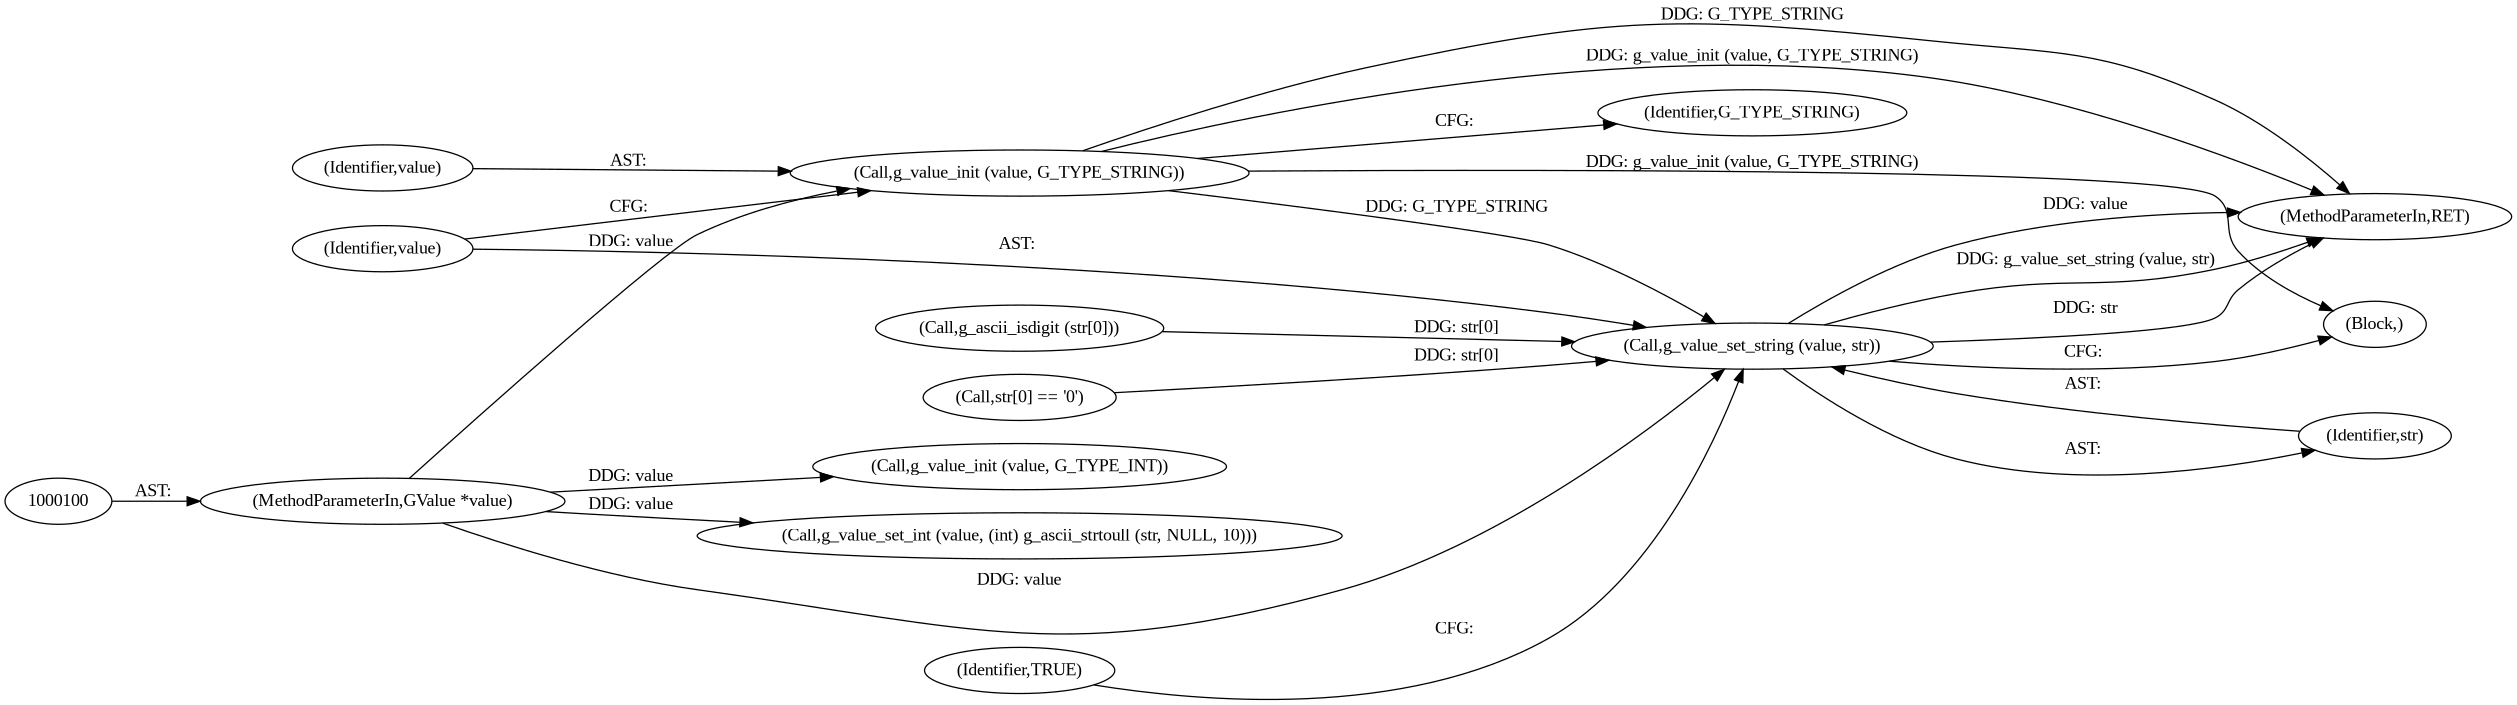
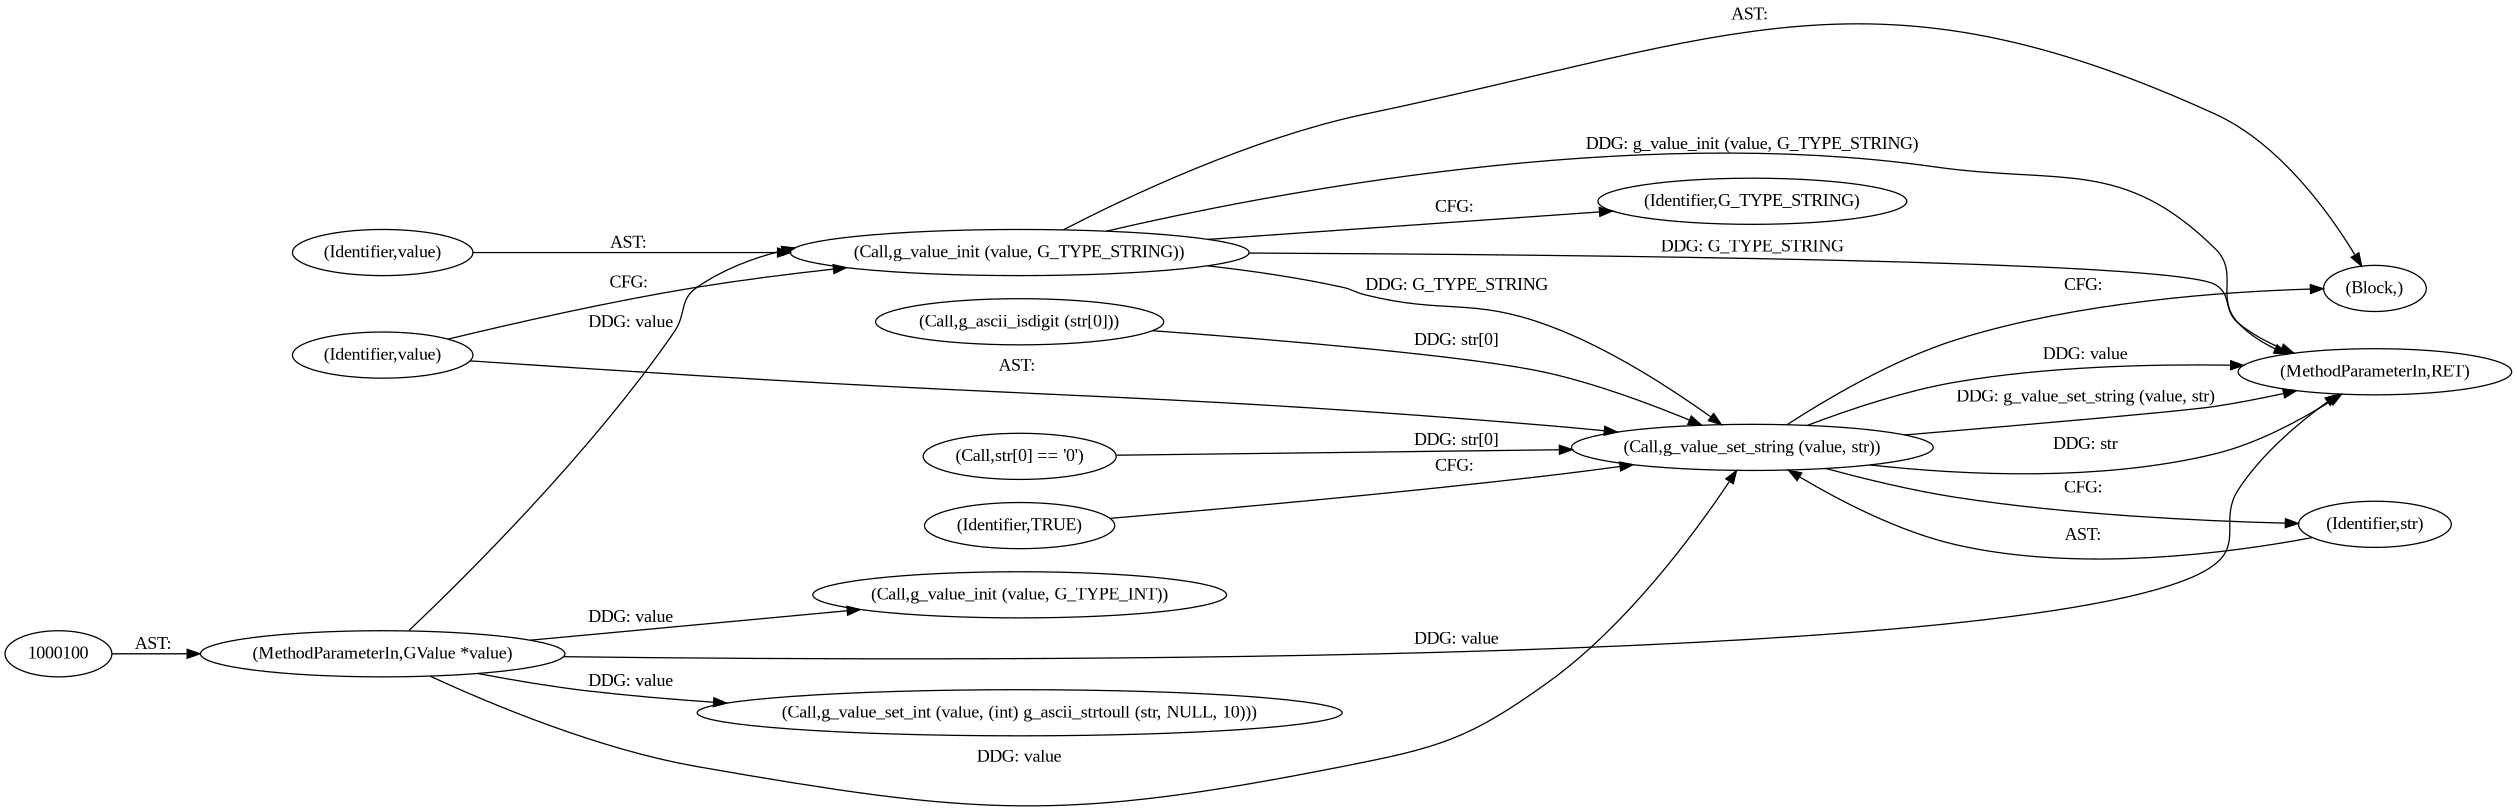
(1752, 162) -> (1752, 15)
(2086, 449) -> (2086, 488)
none -> (1497, 651)
